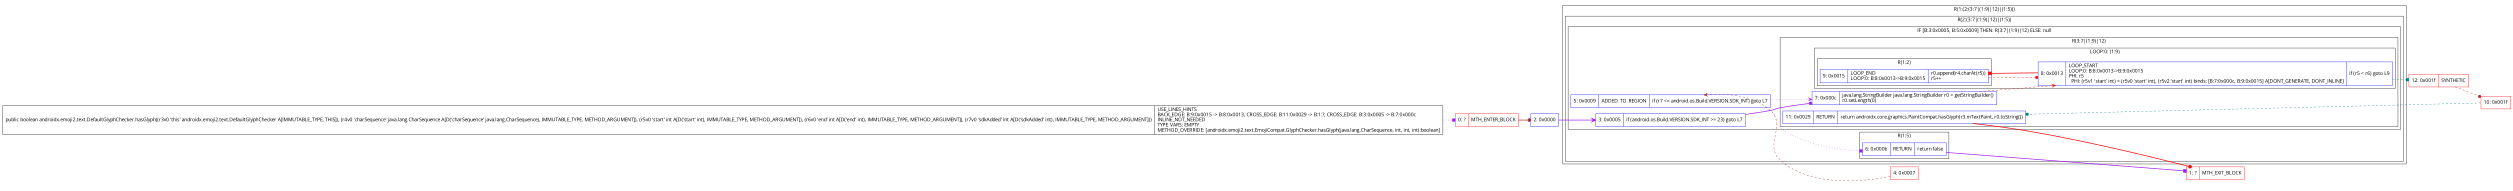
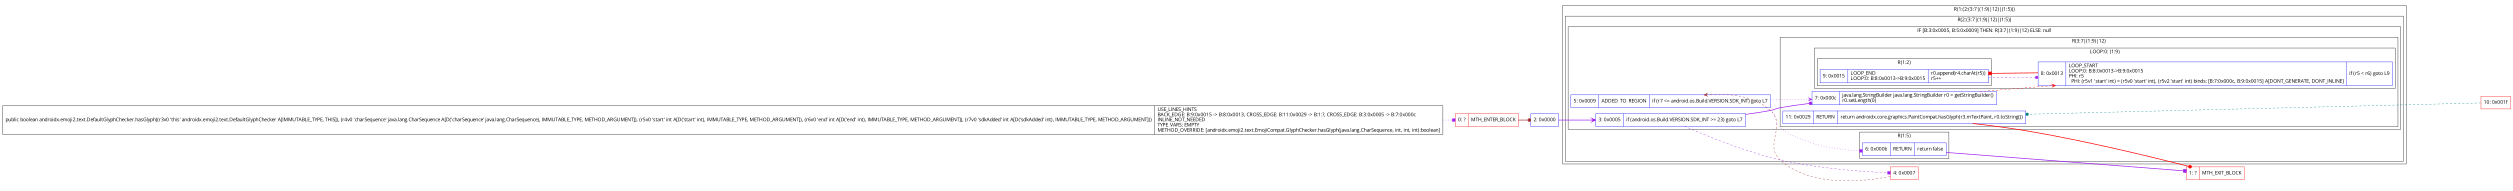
(2012, 78) -> (2012, 78)
(2439, 81) -> none
none -> (1773, 158)
